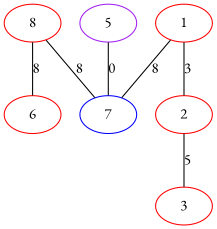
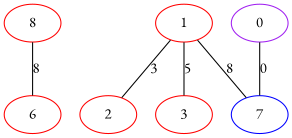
(108, 23) -> (260, 23)
(71, 69) -> none
(184, 160) -> (184, 69)
